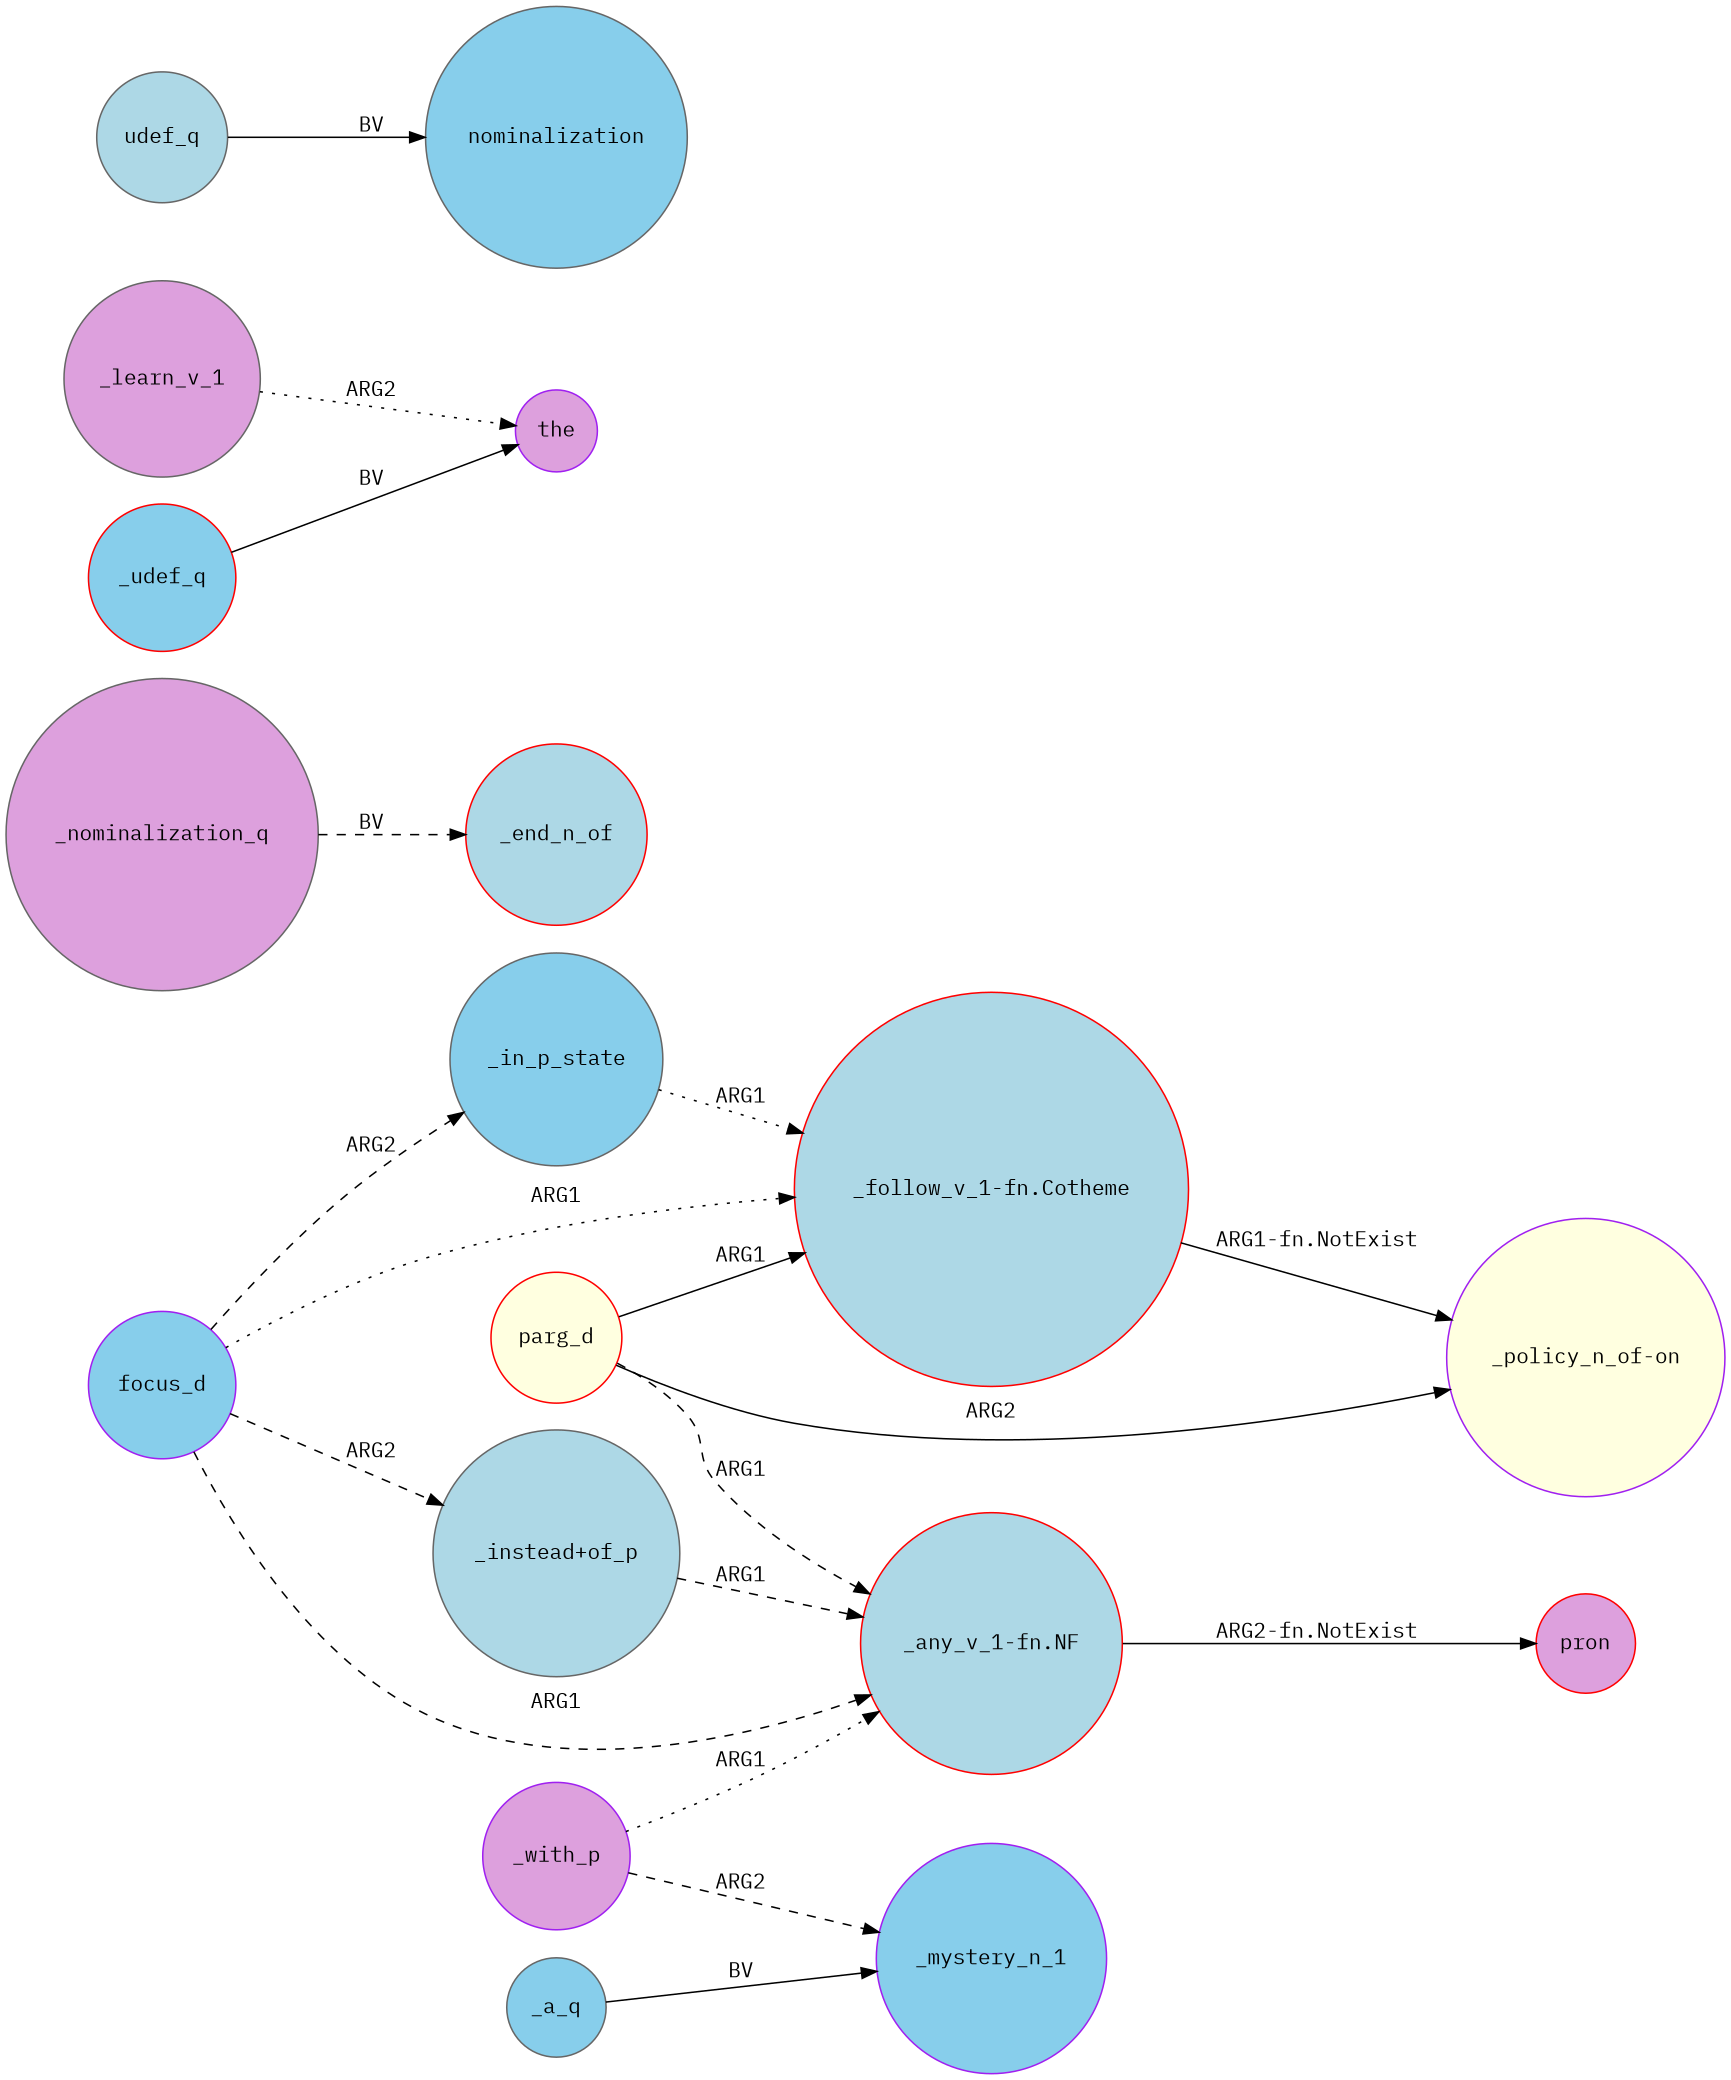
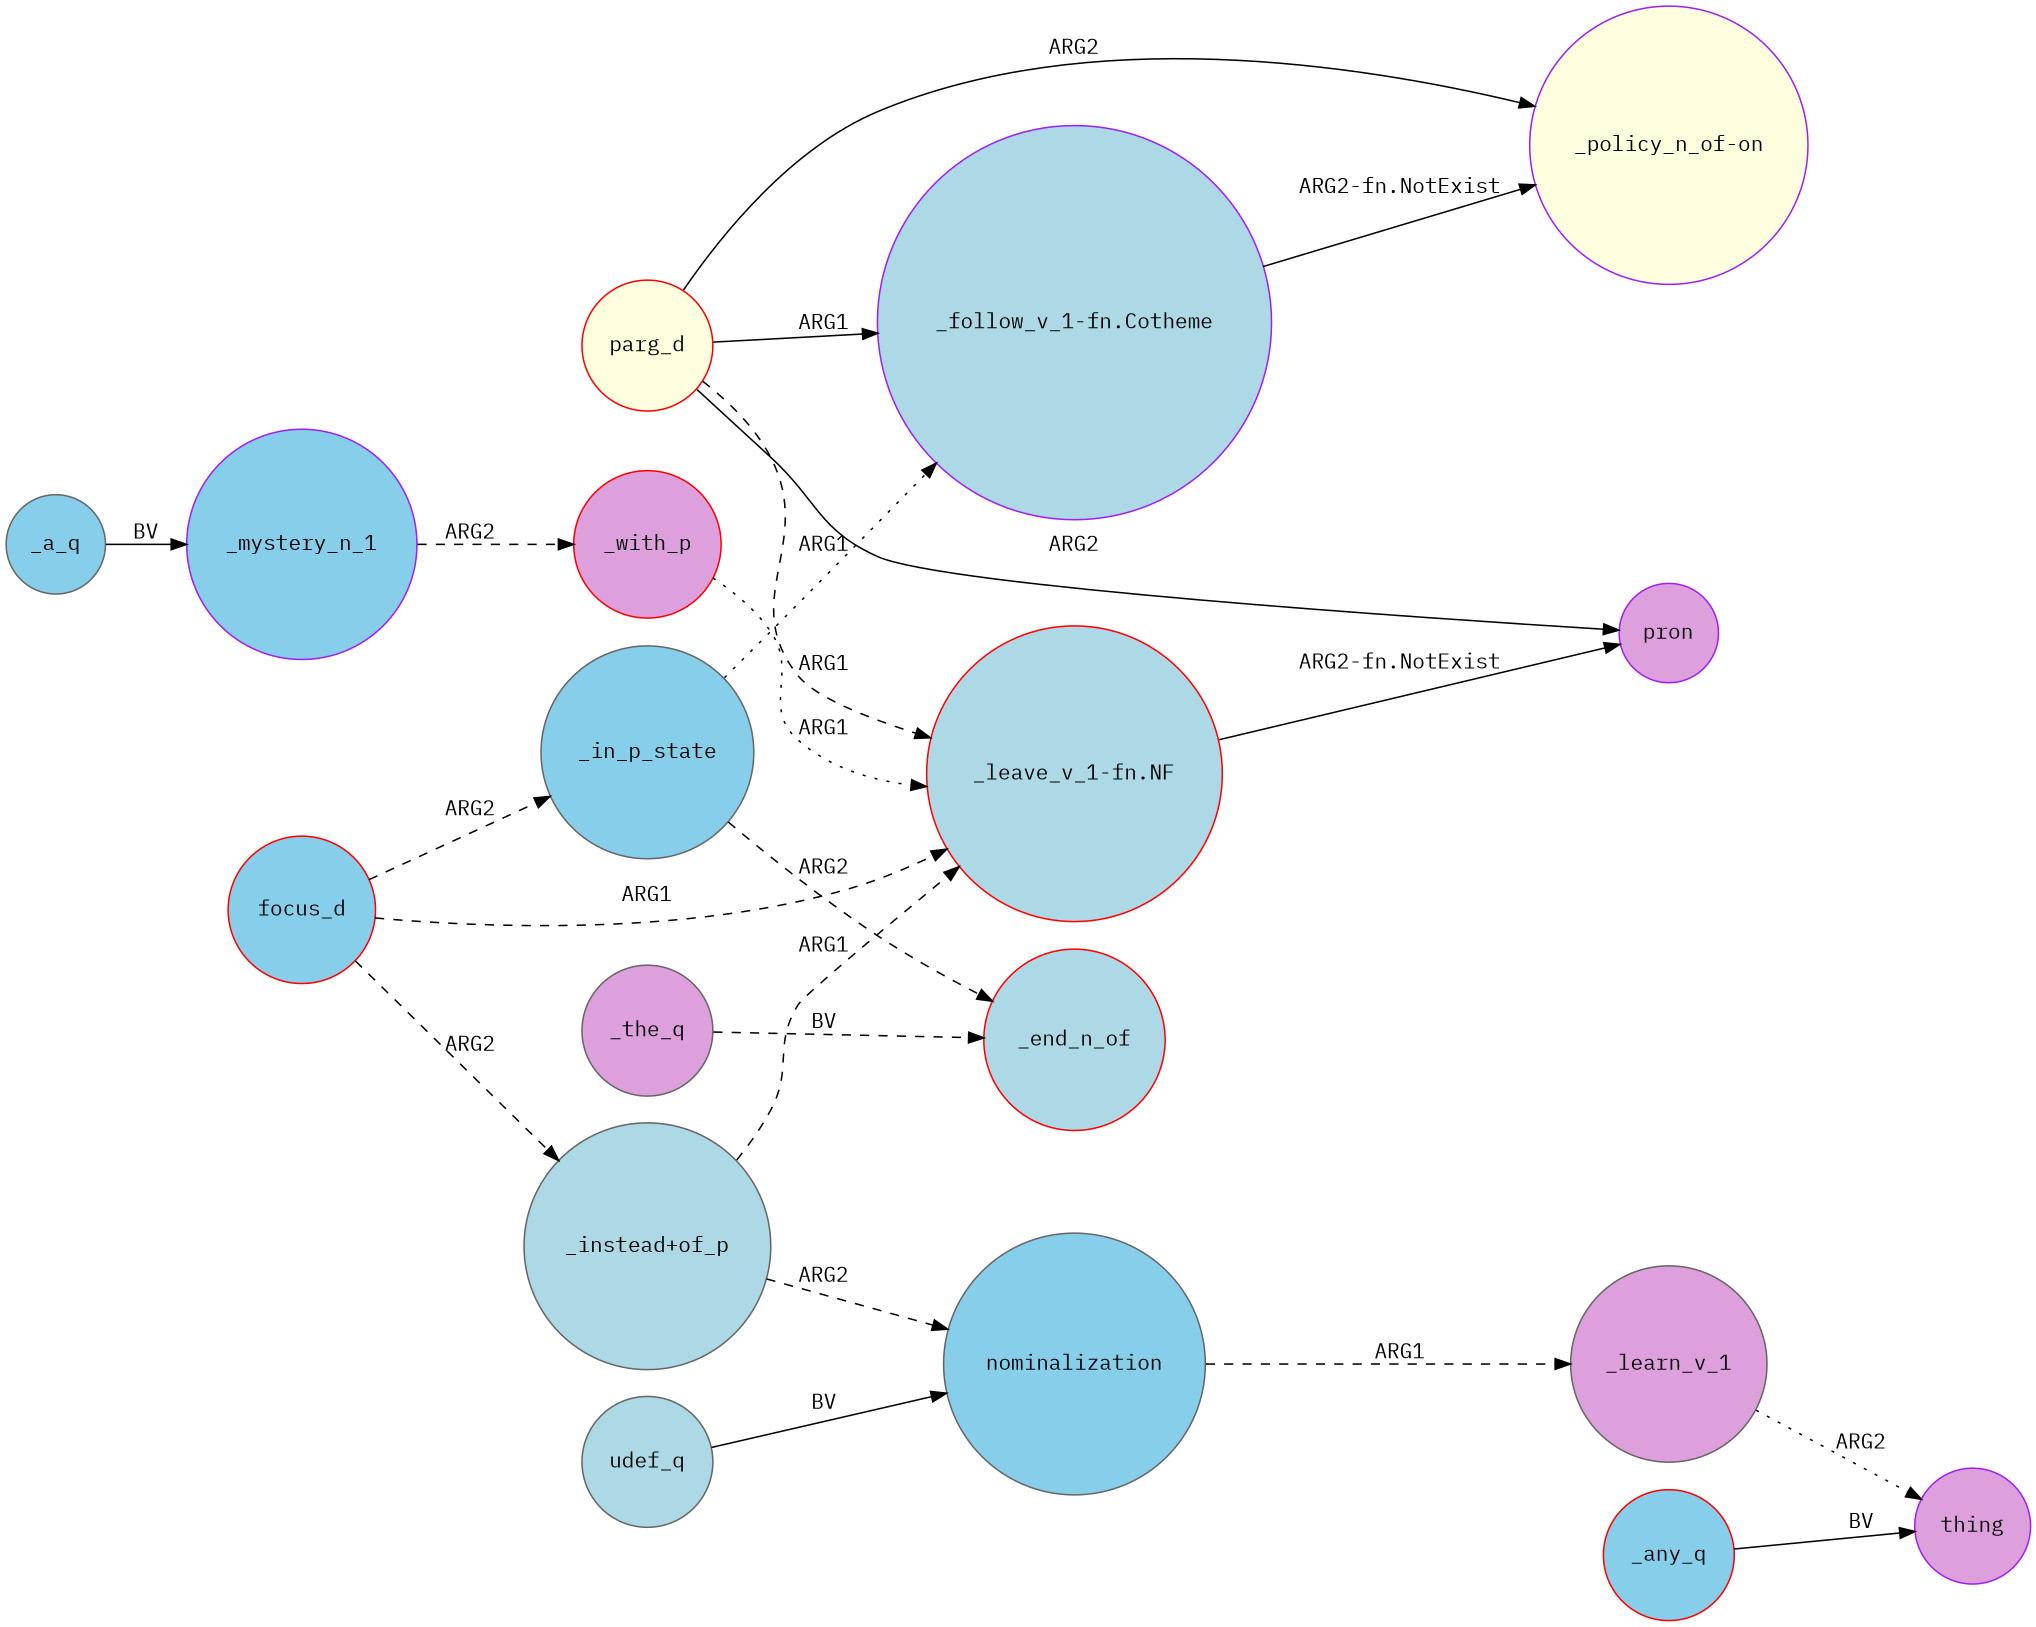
(556, 431) -> (1973, 1526)
(162, 578) -> (1669, 1555)
none -> (1116, 592)
(162, 835) -> (647, 1031)
none -> (848, 916)
(991, 1189) -> (1074, 323)
(493, 1241) -> none
(1317, 1241) -> (1400, 187)
none -> (850, 1302)
none -> (1380, 1364)
(162, 1385) -> (302, 910)
(991, 1644) -> (1074, 774)
(1586, 1644) -> (1669, 633)
(556, 1856) -> (647, 544)
(746, 1901) -> (488, 544)
